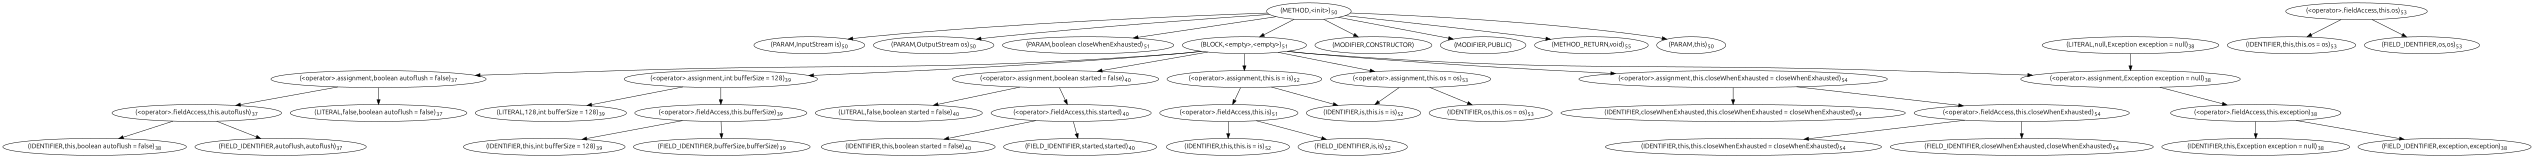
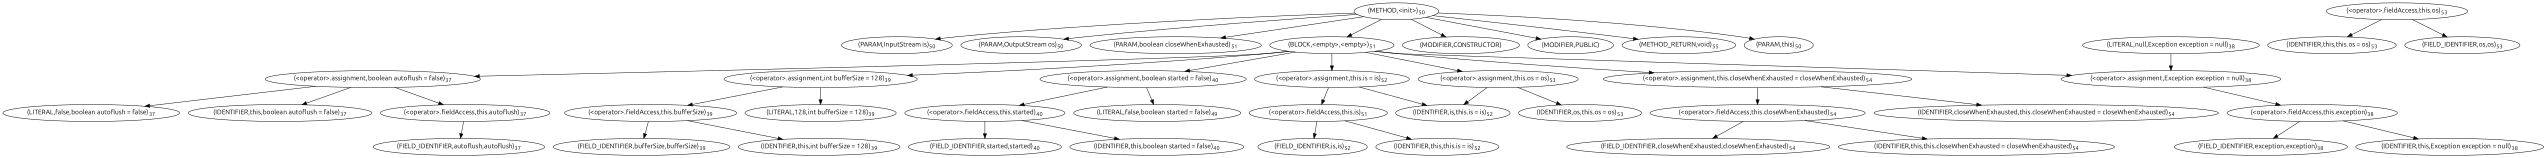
(956, 112) -> (1214, 112)
(148, 129) -> (329, 95)
(158, 146) -> (344, 112)
